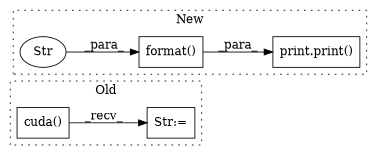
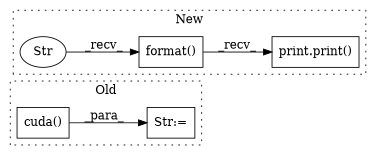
(104, 46) -> (104, 46)
(238, 46) -> (237, 46)
(104, 116) -> (104, 116)
